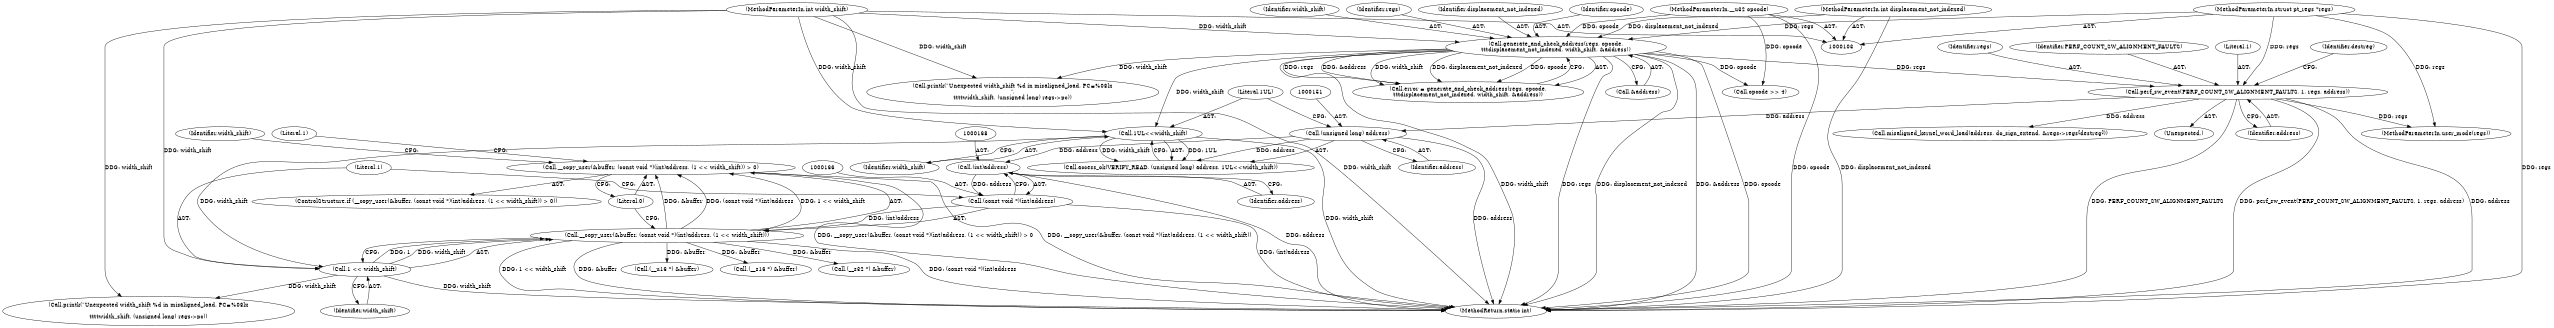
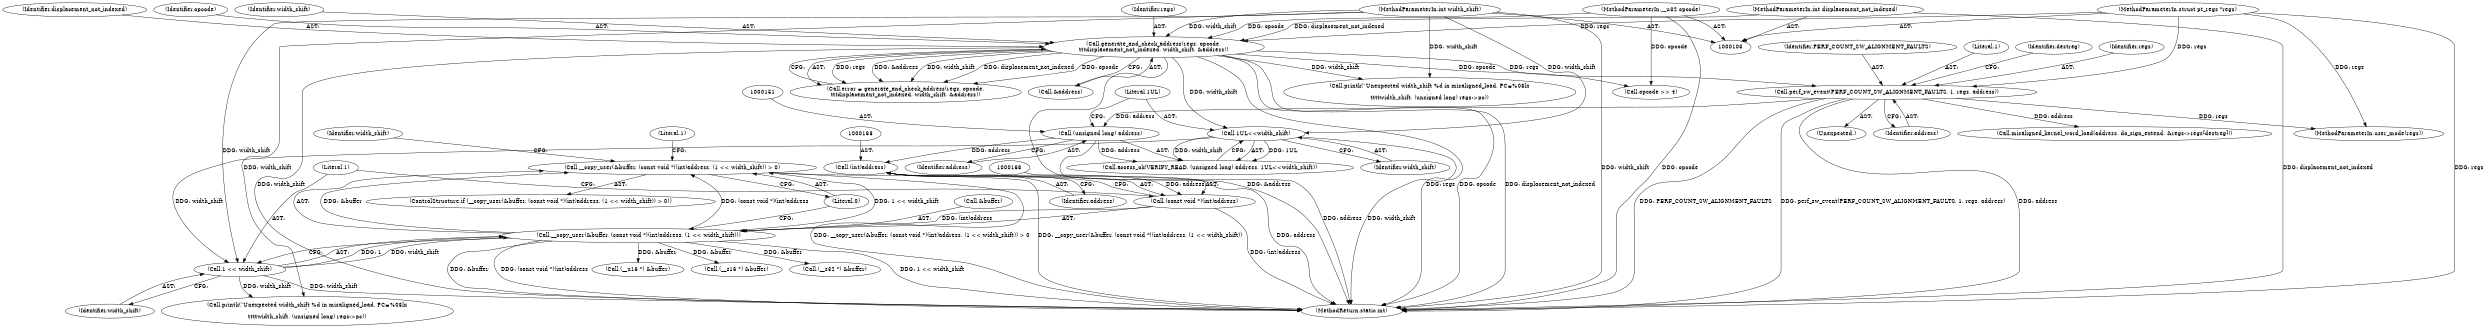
none -> (983, 202)
